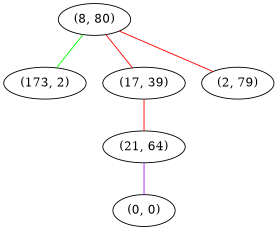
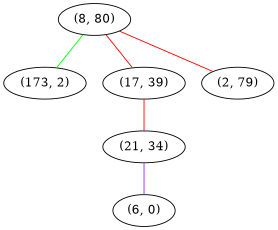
(144, 147) -> (144, 147)
(144, 211) -> (144, 211)
